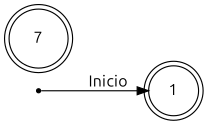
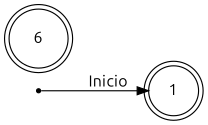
(39, 39) -> (39, 39)
